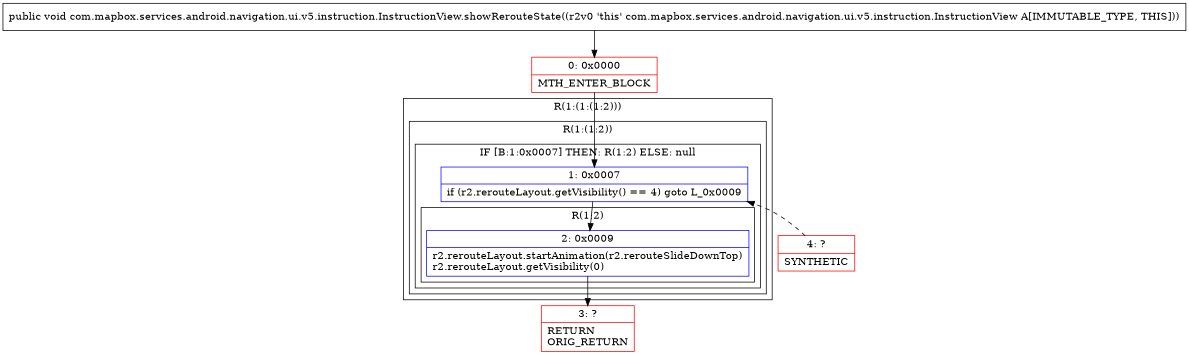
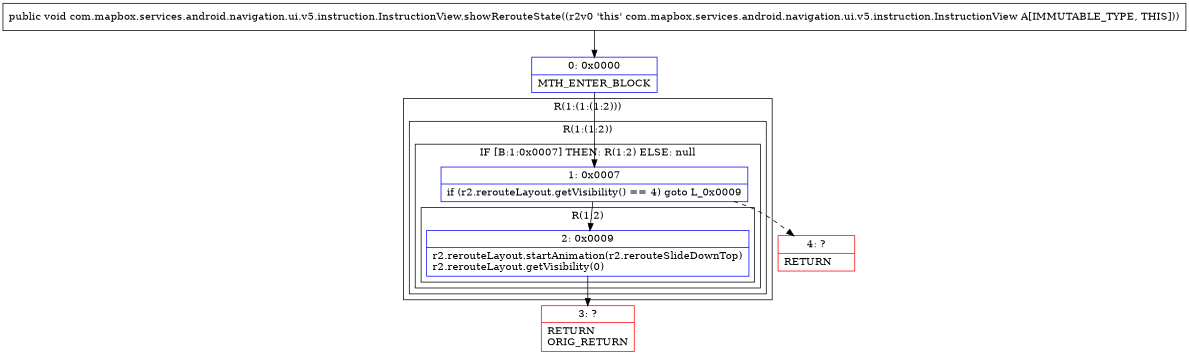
(594, 75) -> (594, 75)
(781, 217) -> (762, 213)
(816, 262) -> (808, 262)
